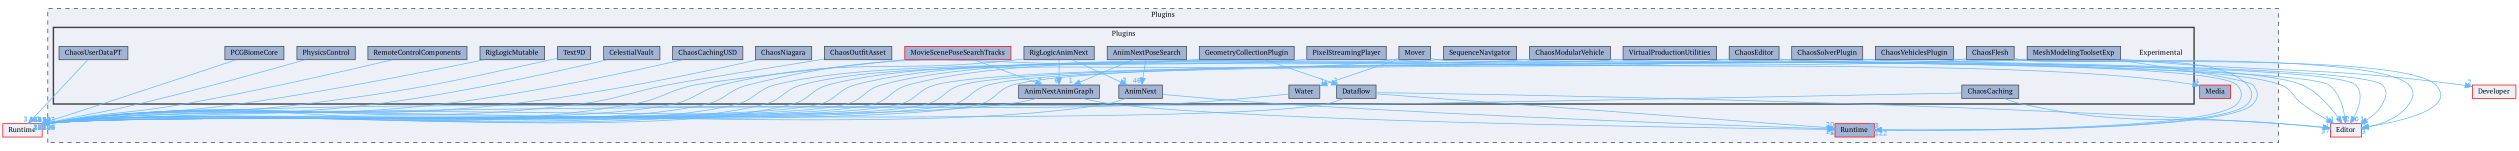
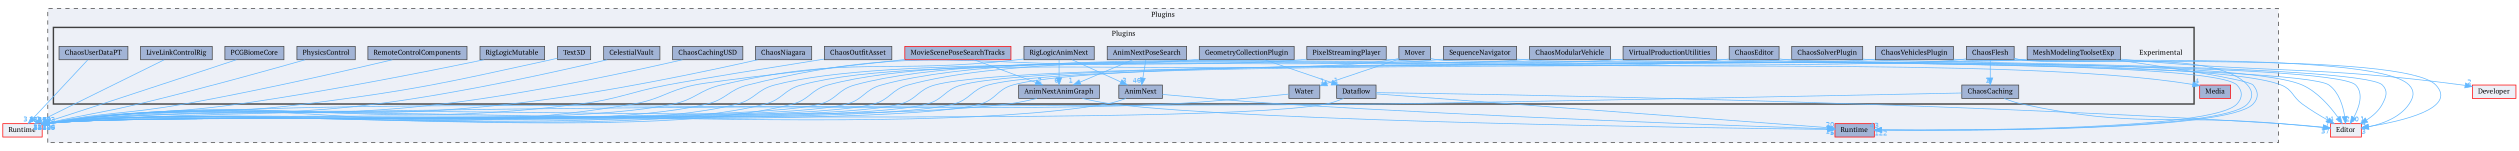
none -> (176, 53)
(574, 53) -> (574, 53)
none -> (1990, 69)
